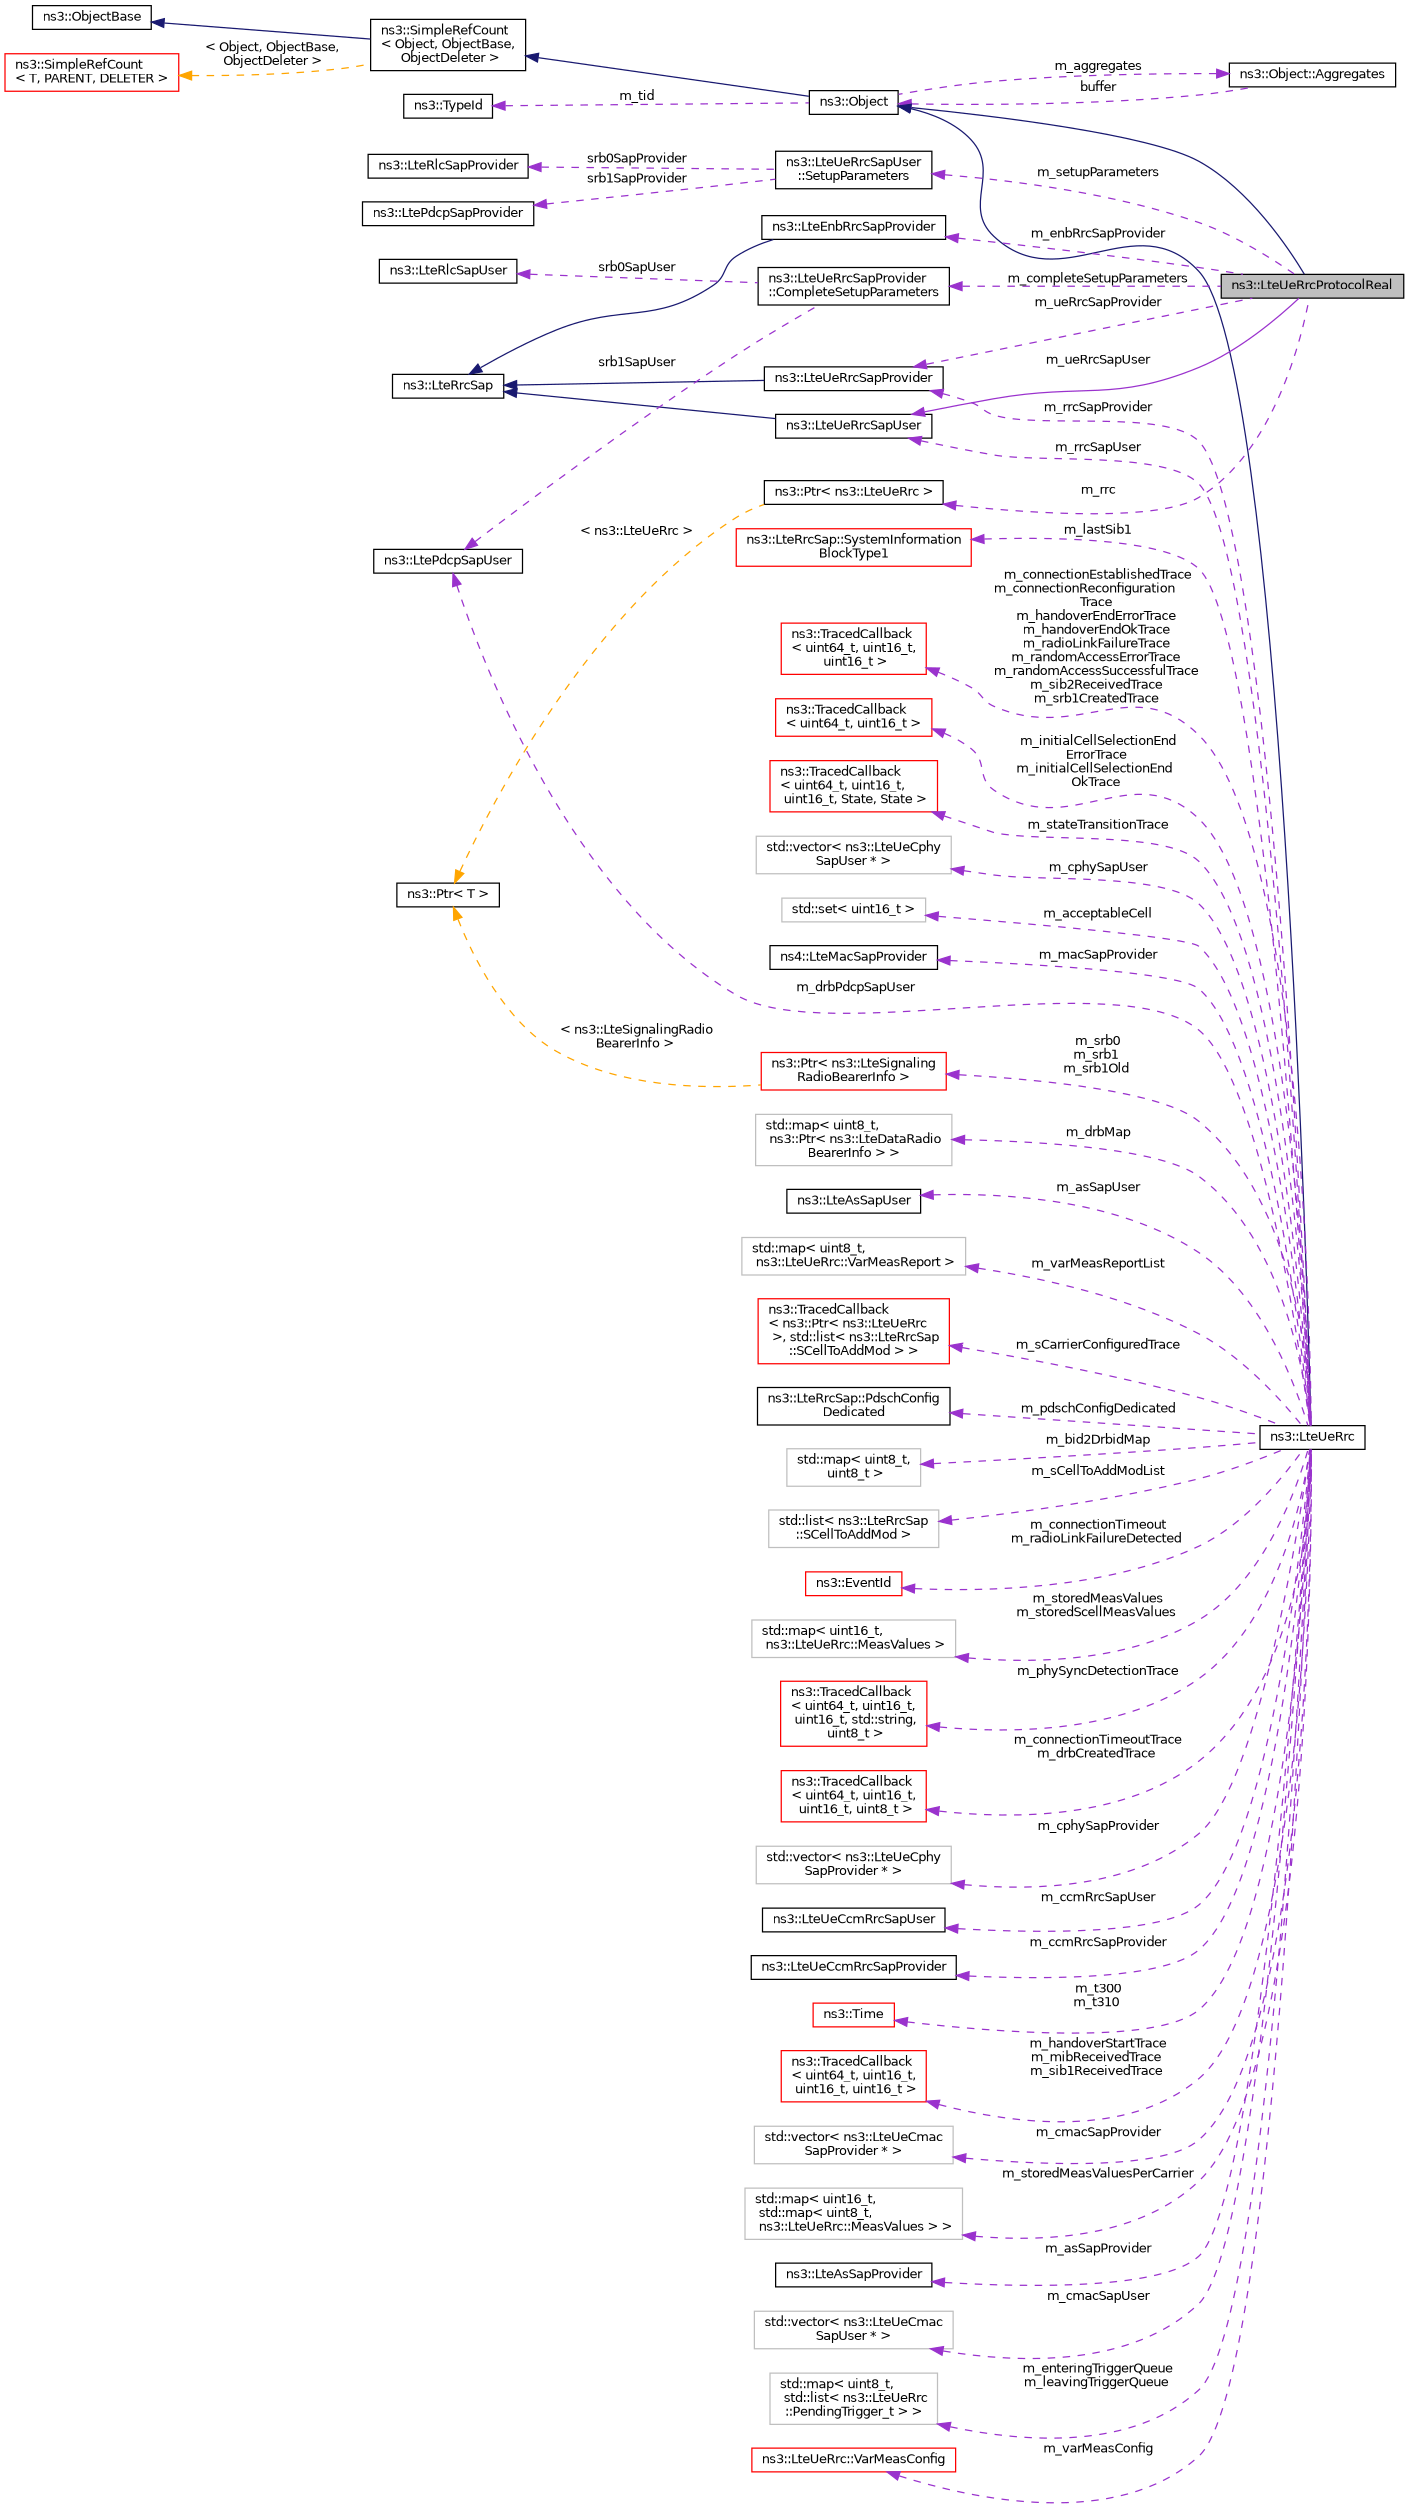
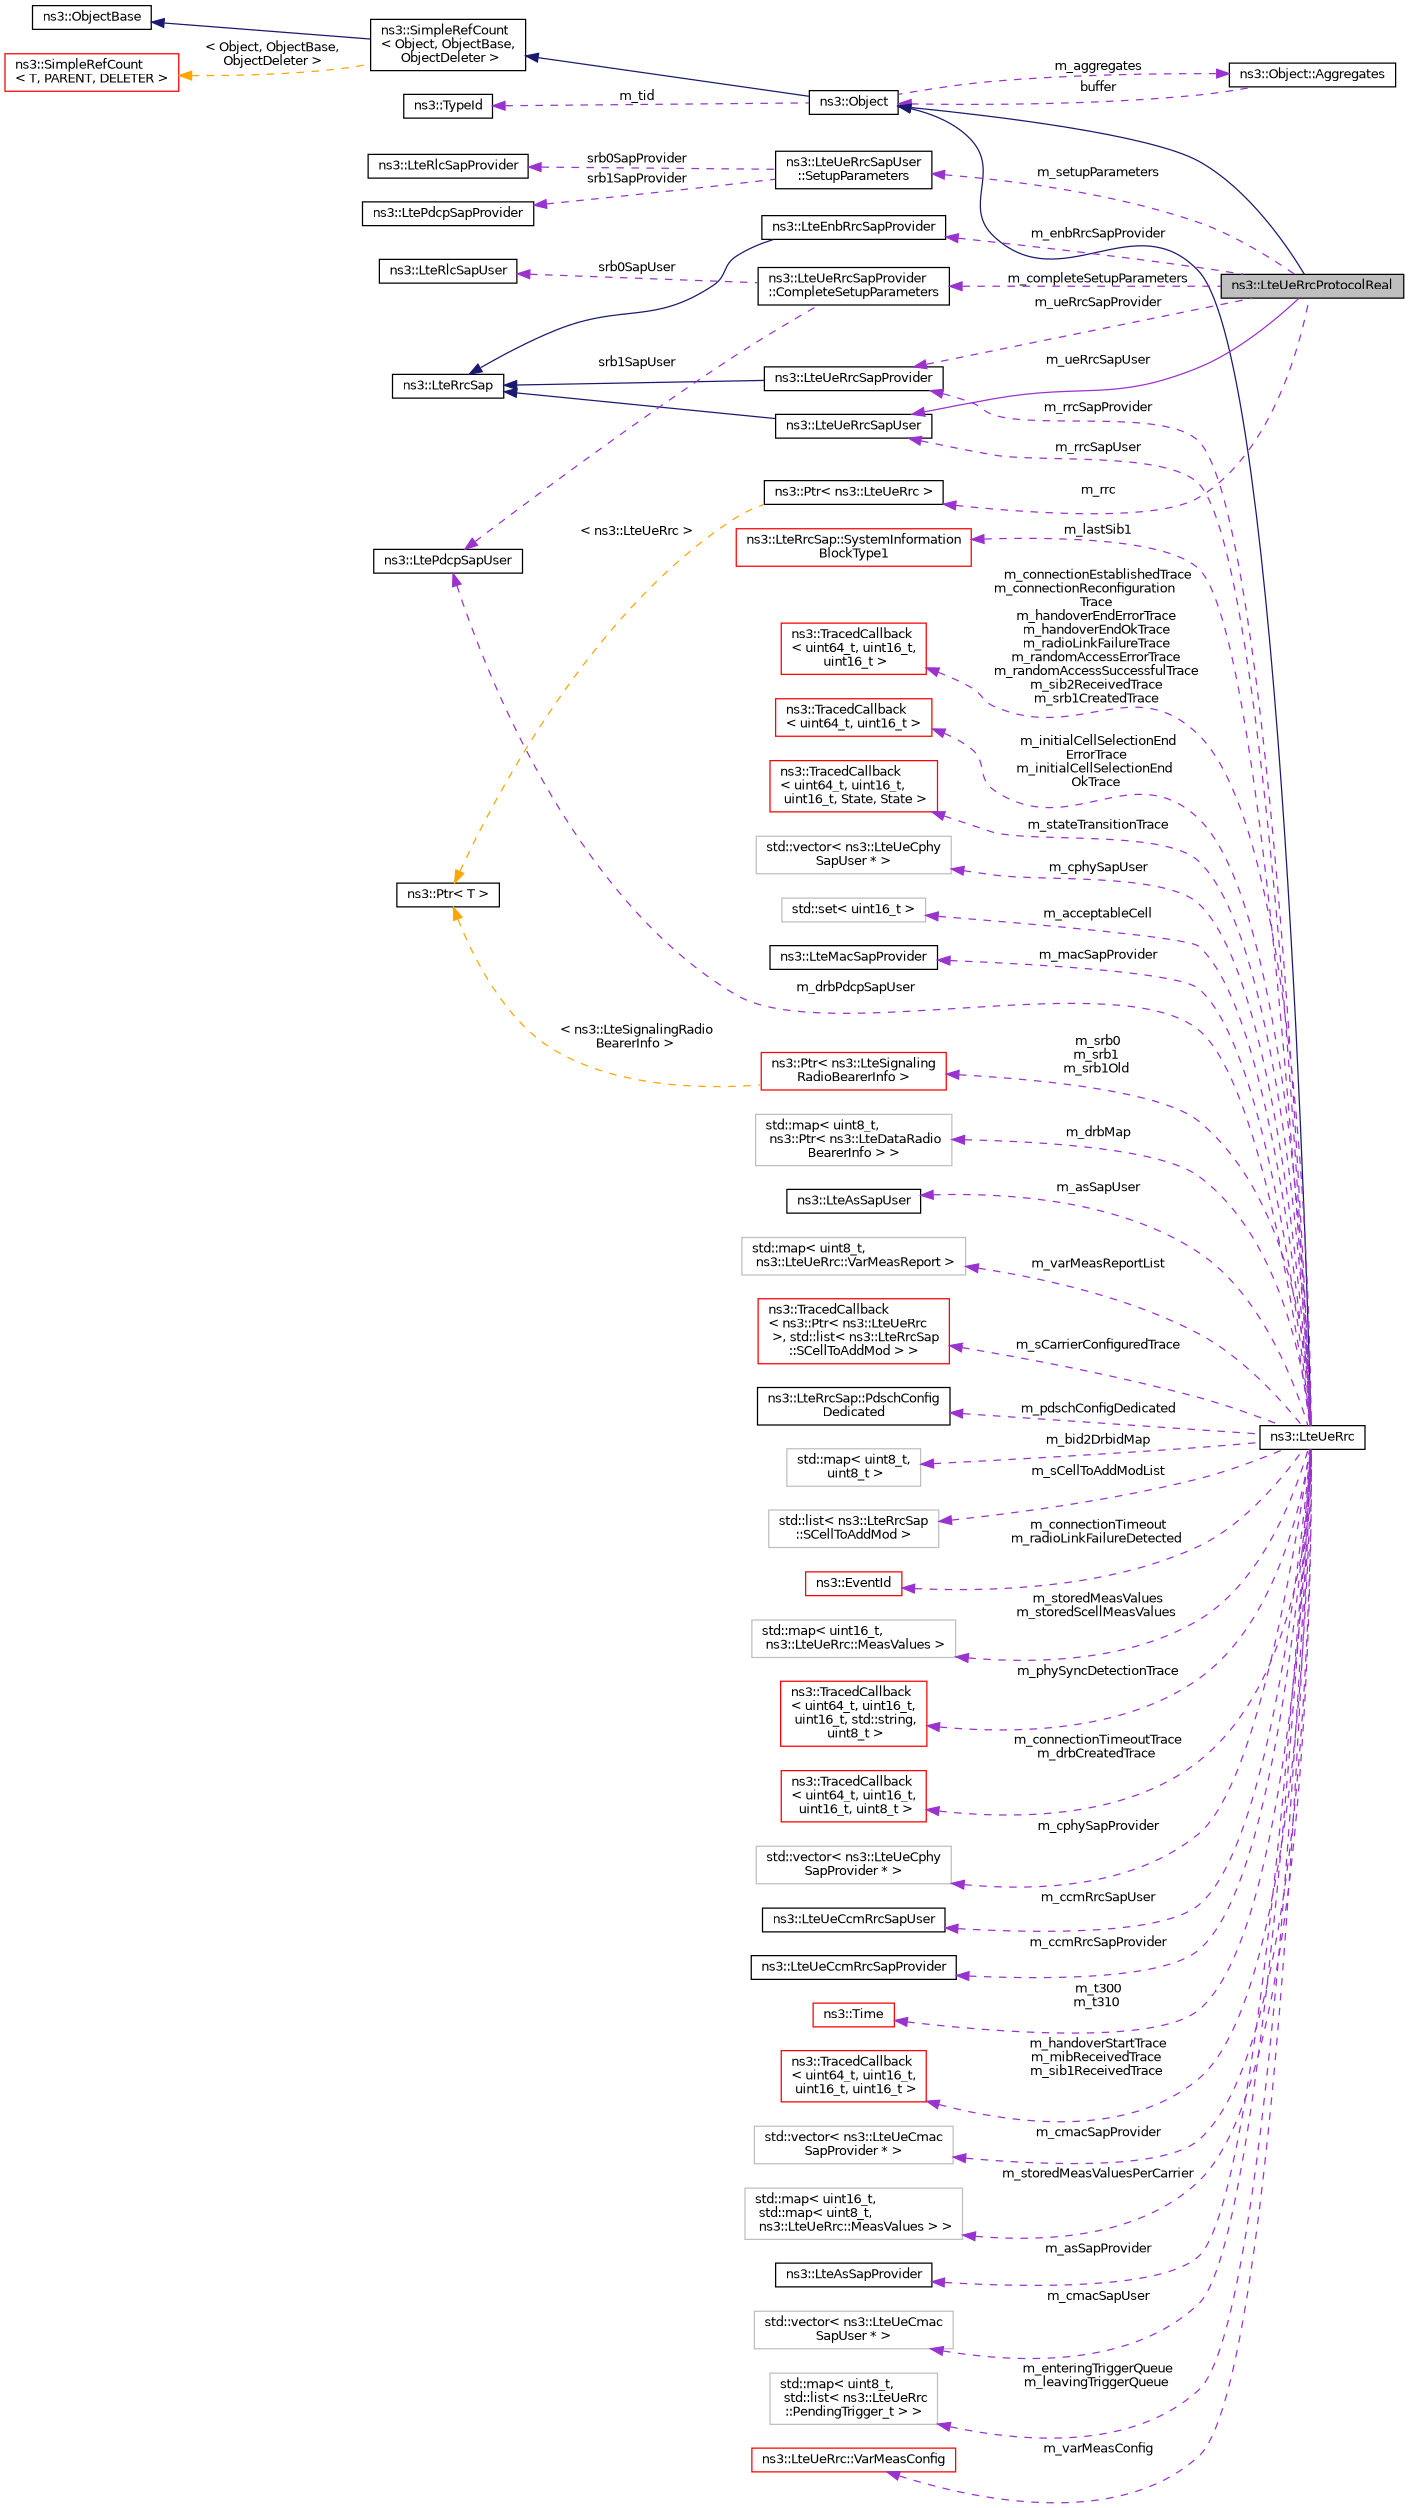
(854, 958) -> (854, 958)
